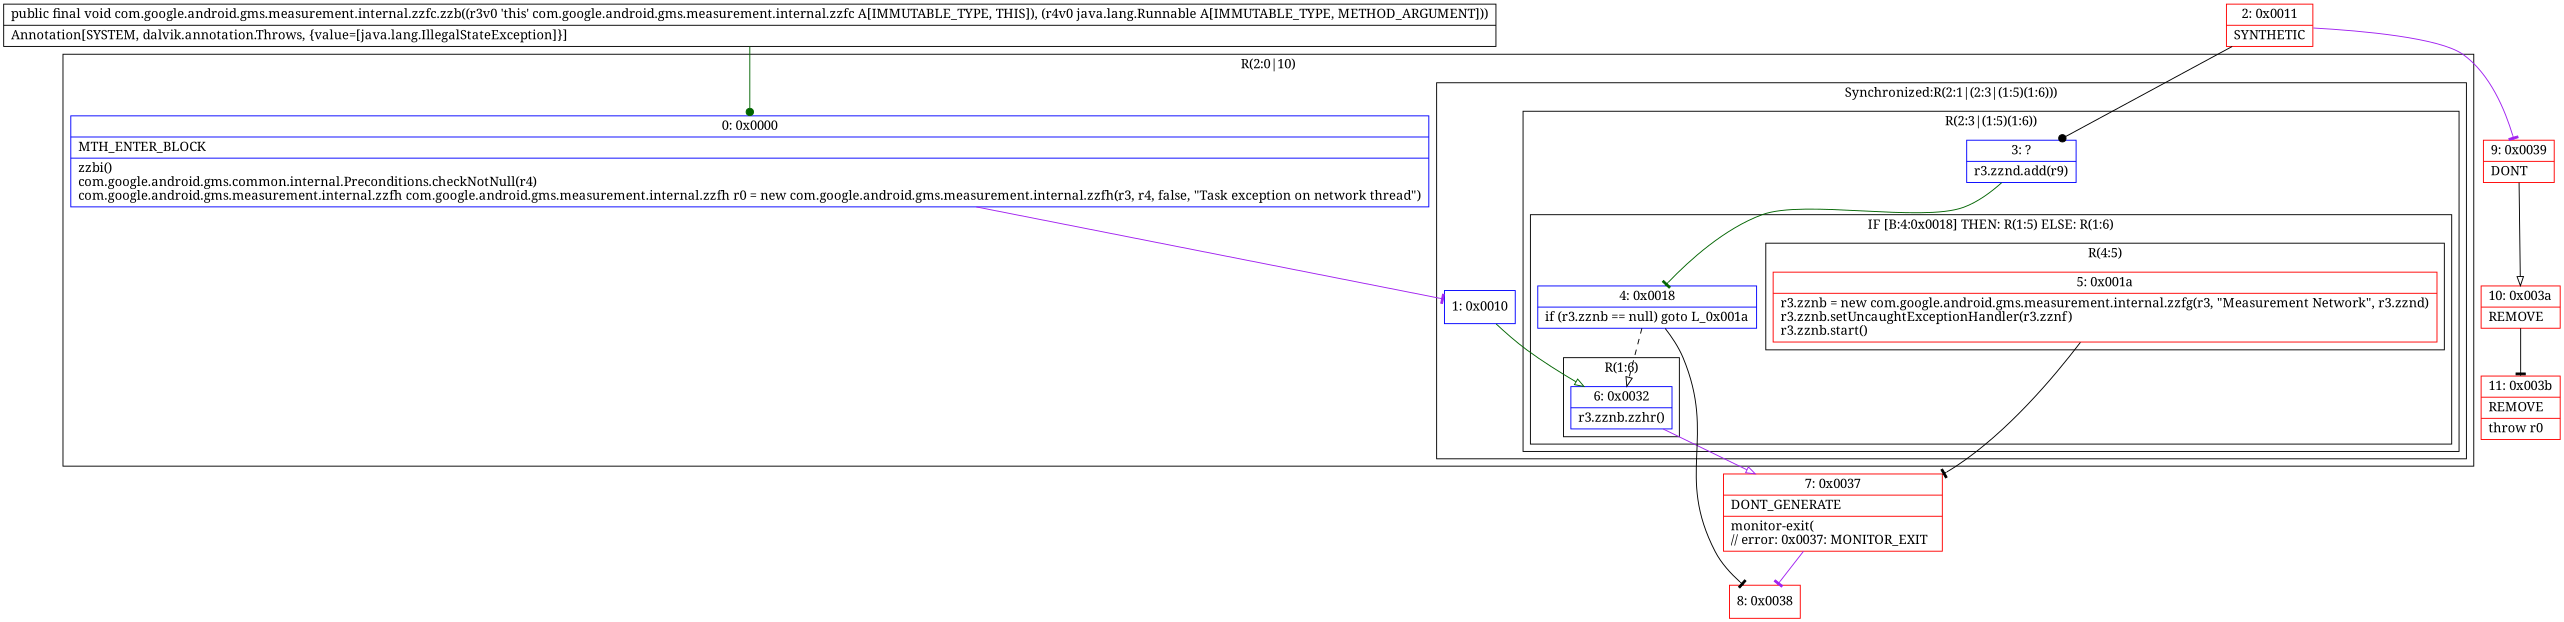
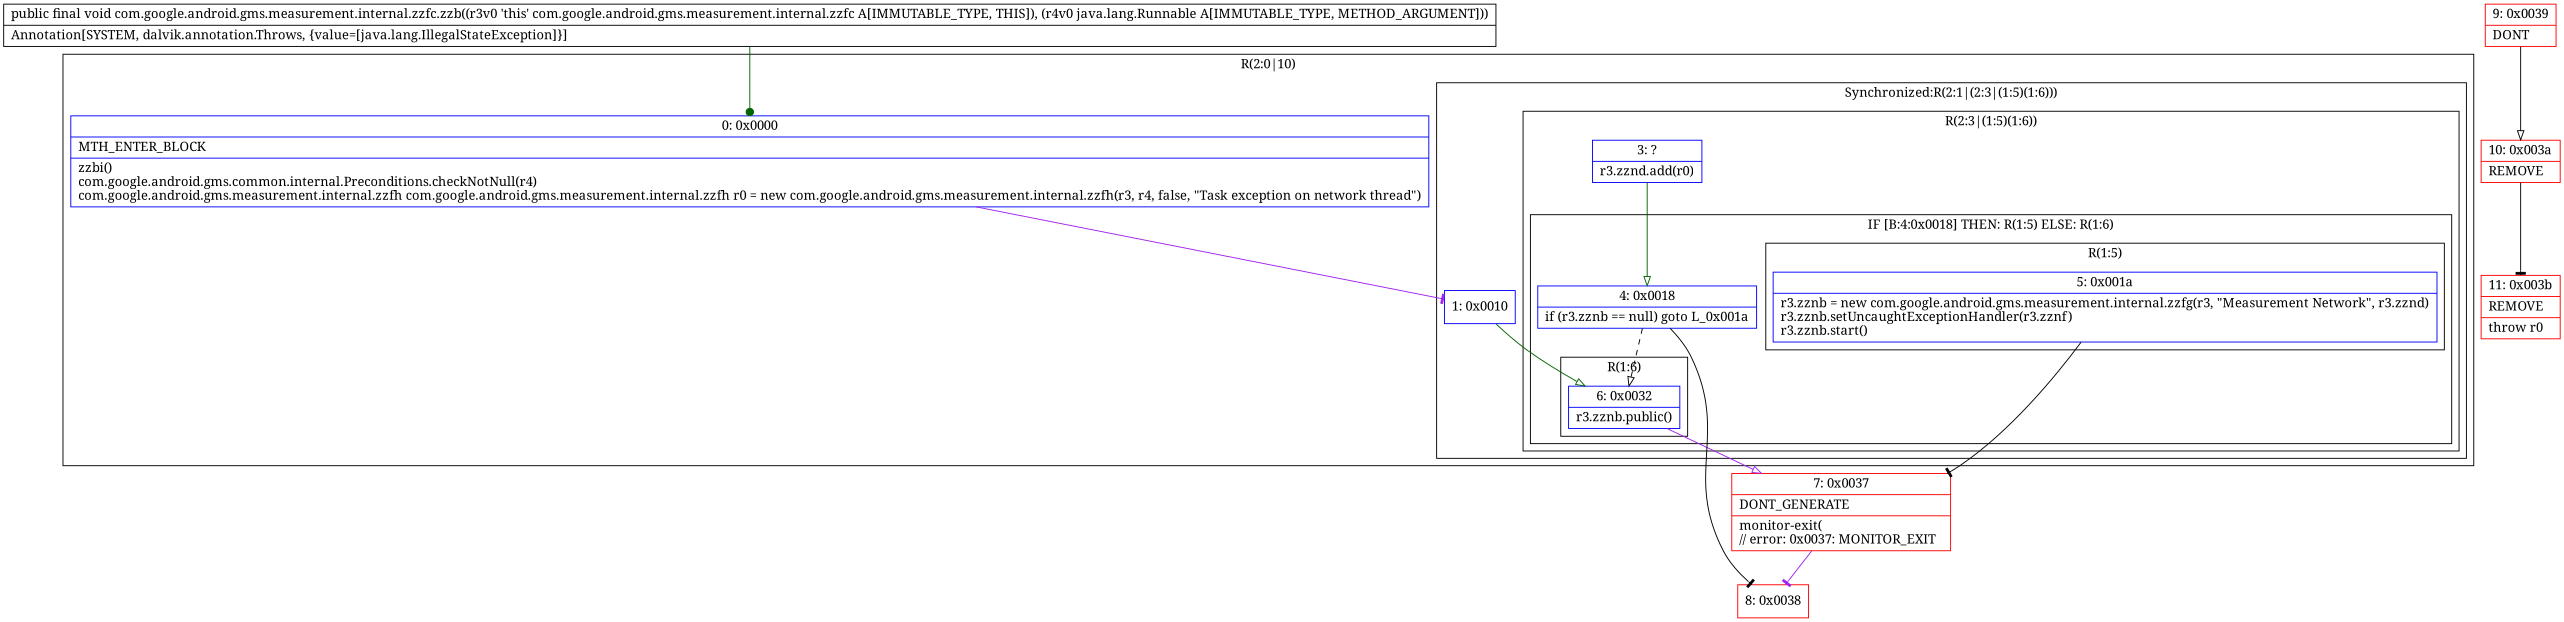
(2270, 25) -> none
(2021, 171) -> (1647, 171)
(1747, 221) -> (1647, 230)
(2105, 254) -> (2105, 254)
(2105, 307) -> (2105, 307)
(1621, 418) -> (1624, 417)
